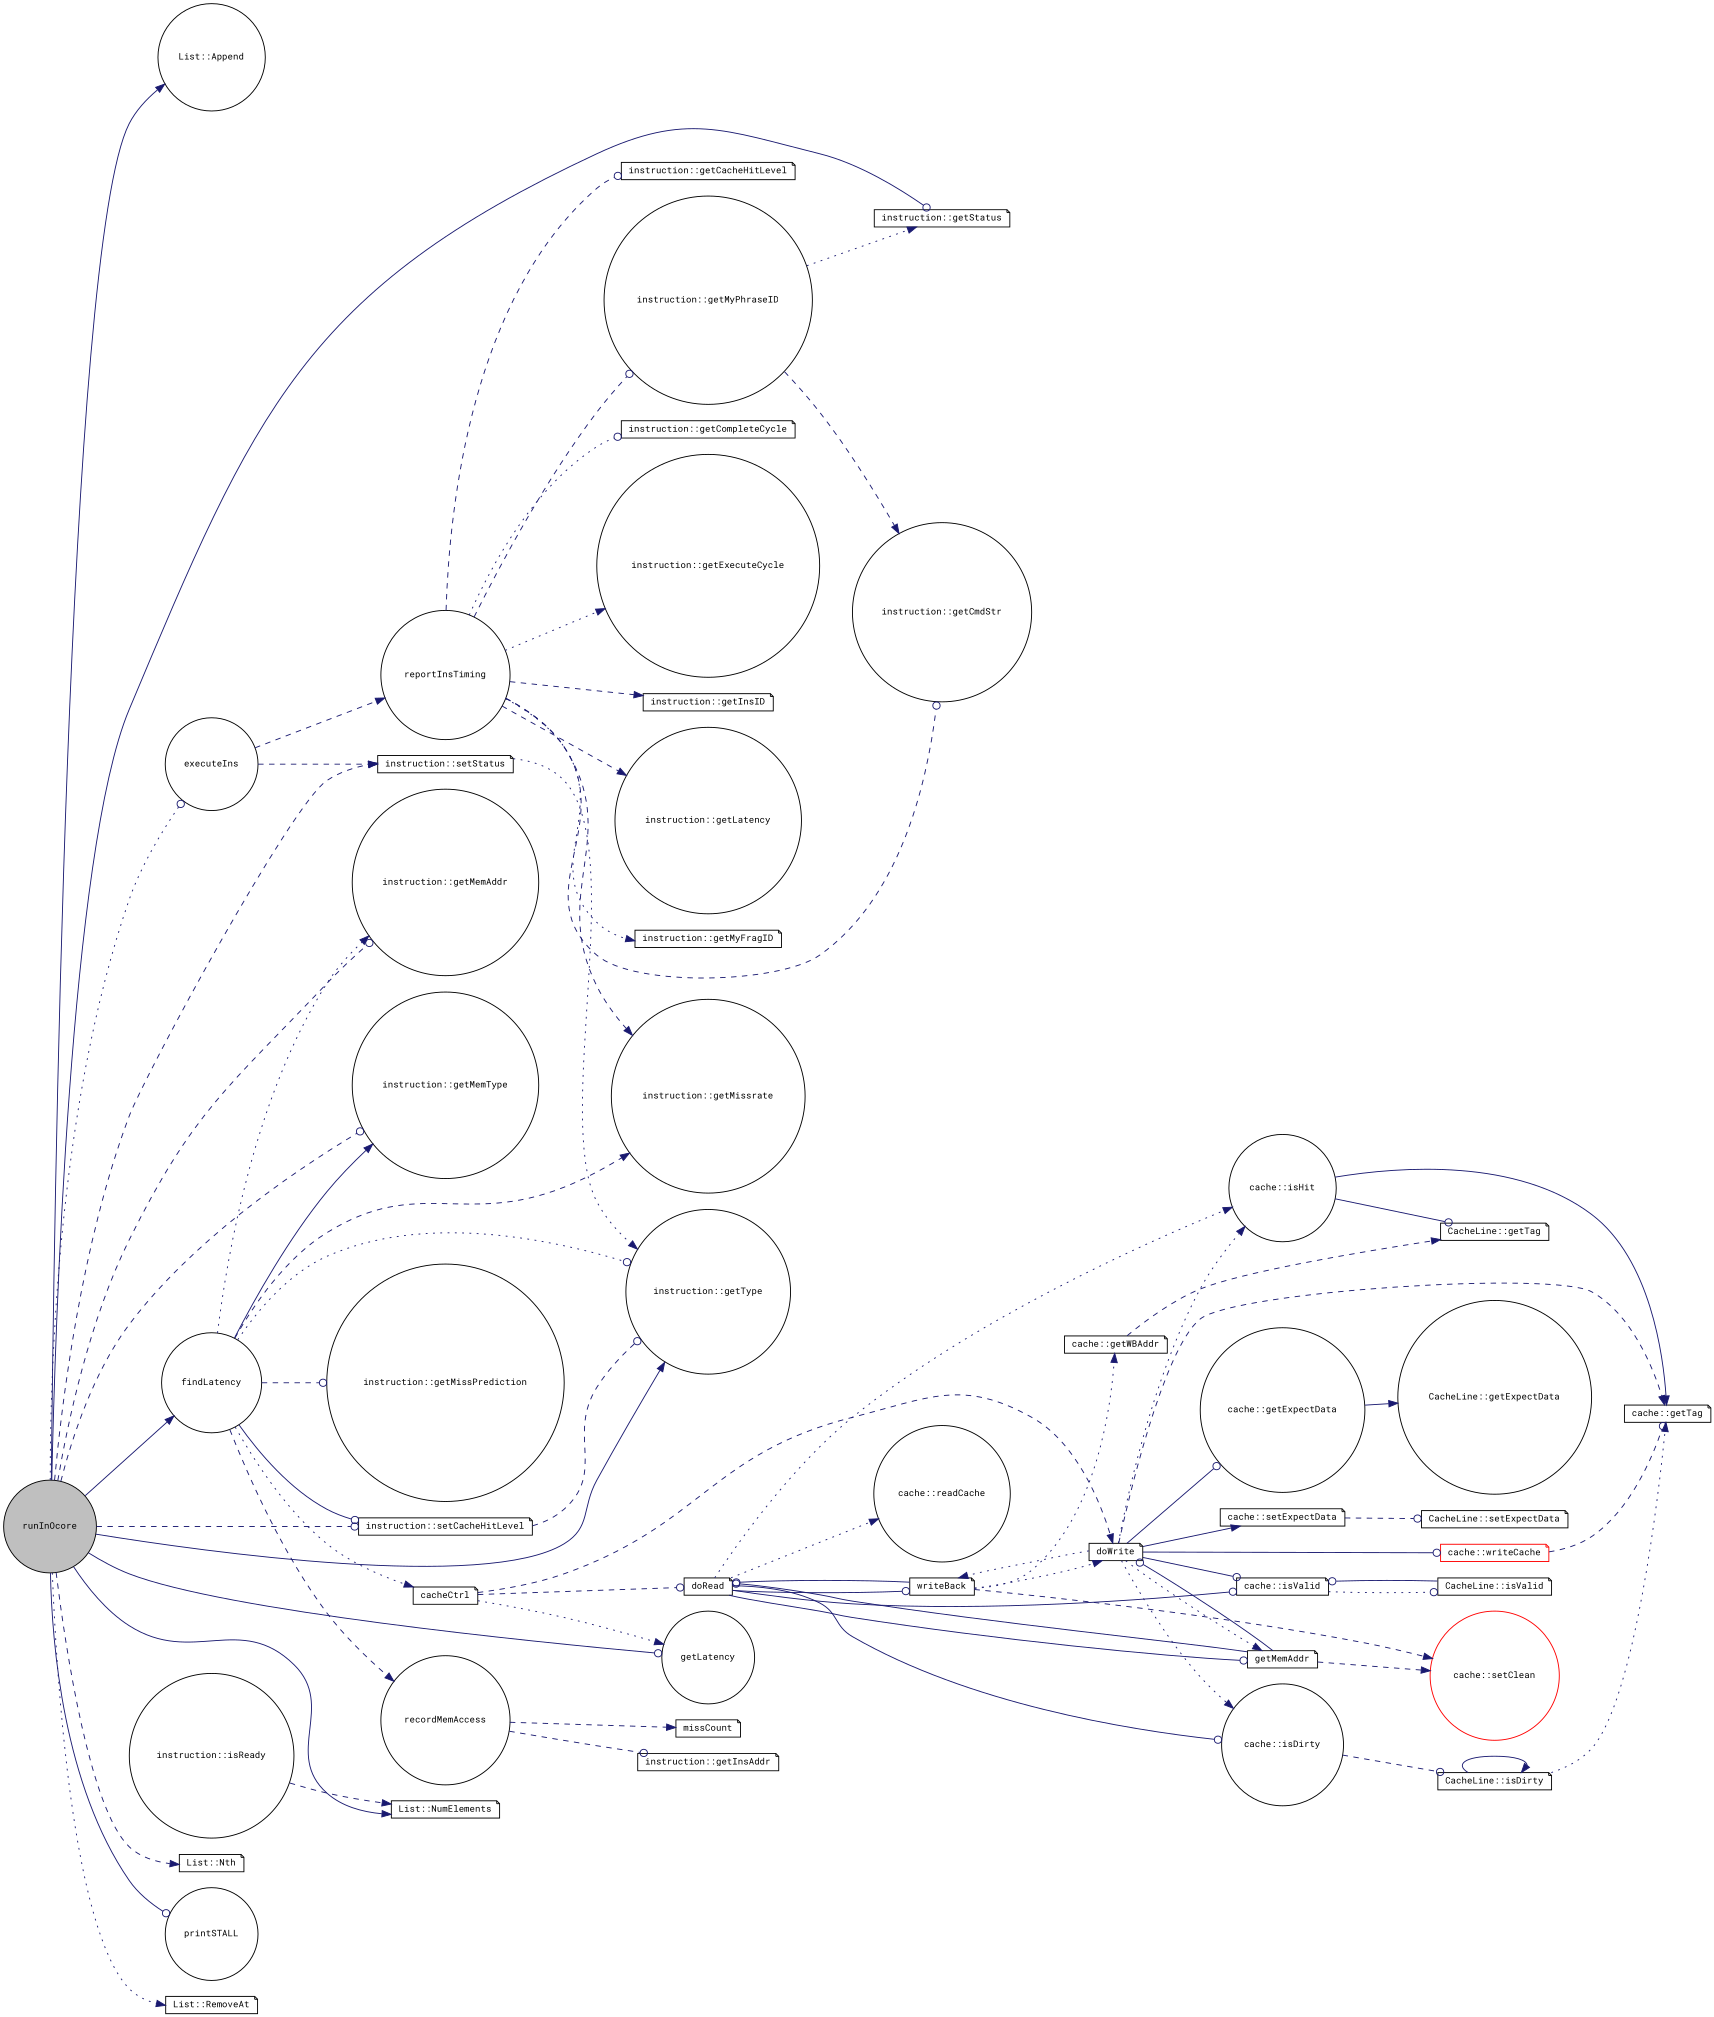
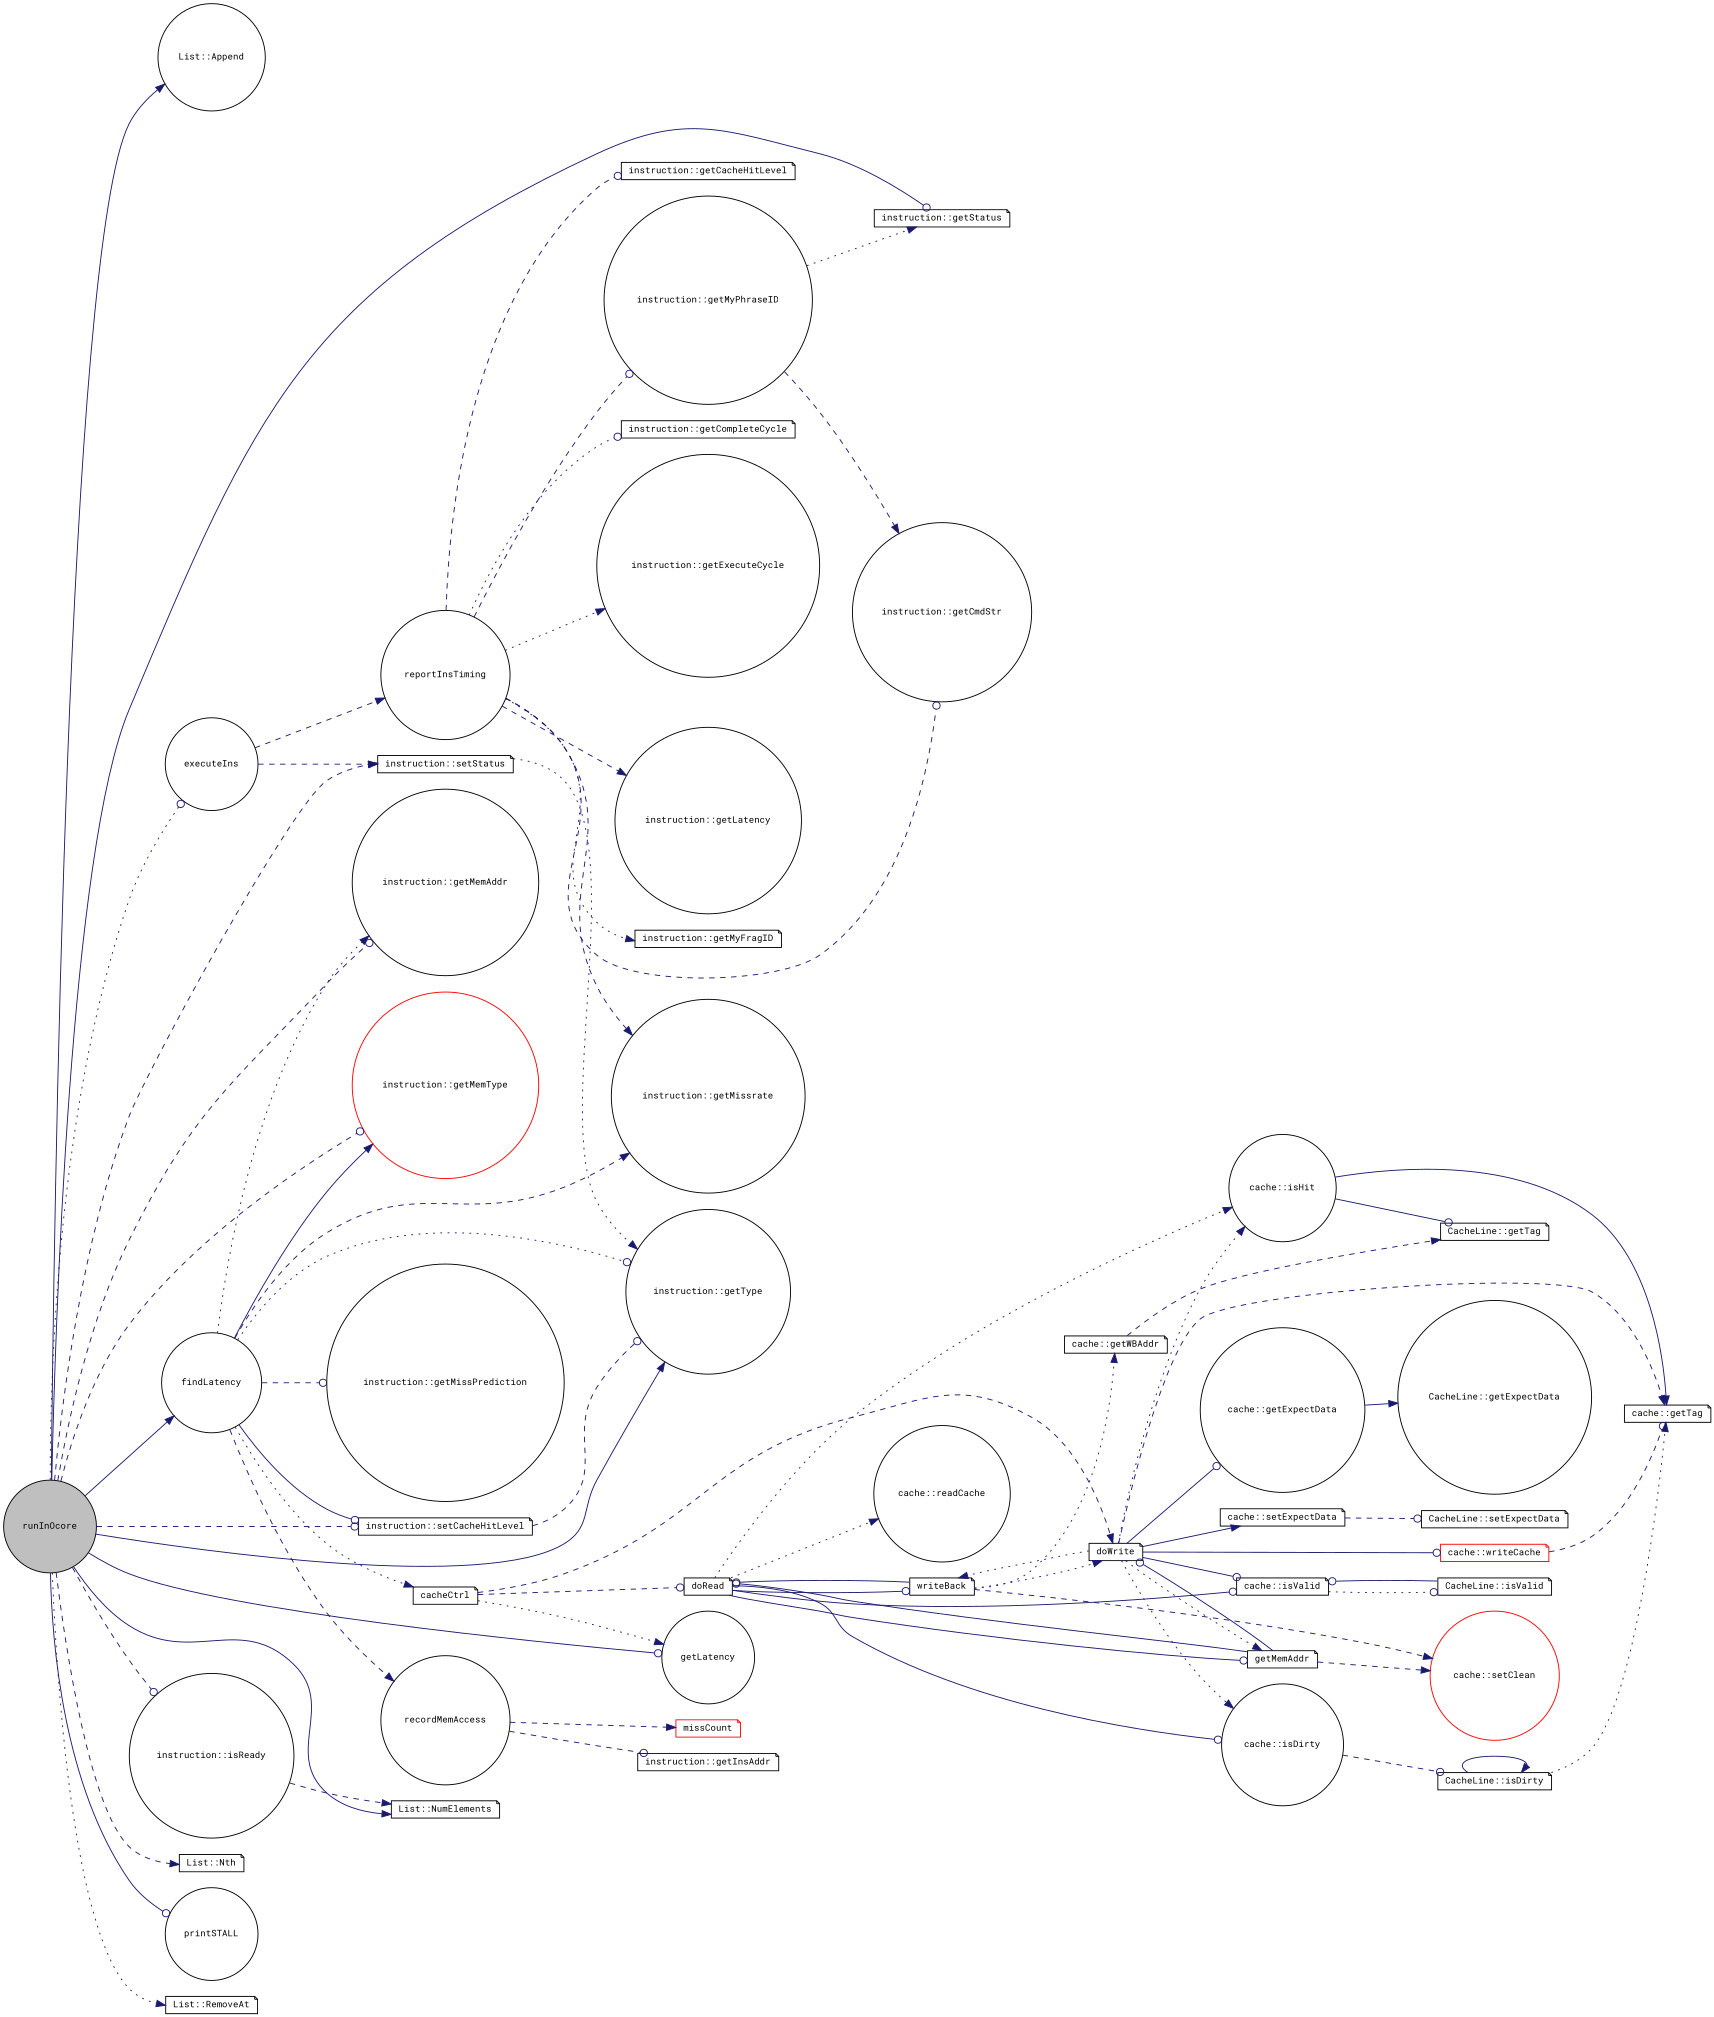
(708, 702) -> none
(445, 1085) -> (445, 1085)
none -> (109, 1630)
(708, 1728) -> (708, 1728)
